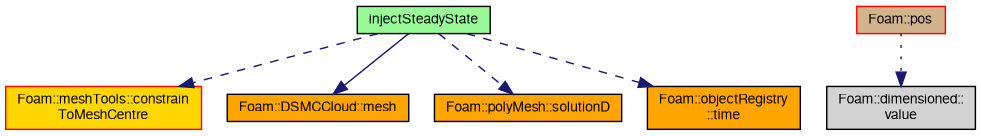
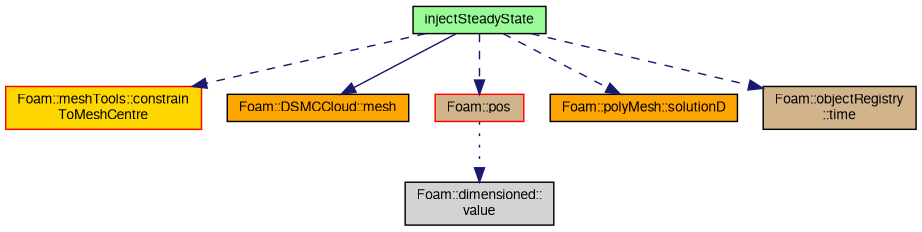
none -> (479, 57)
(724, 108) -> (840, 108)
